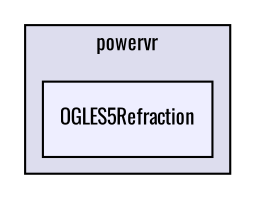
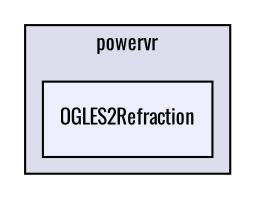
(128, 119) -> (128, 119)
